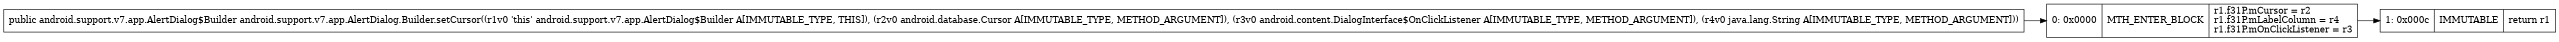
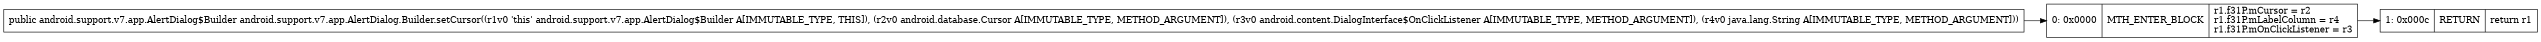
(2469, 20) -> (2460, 20)
